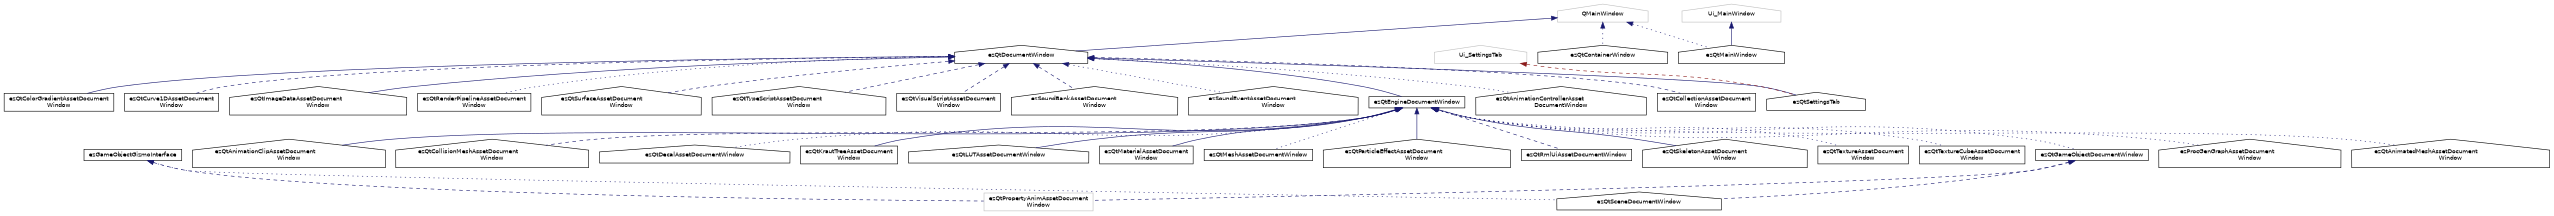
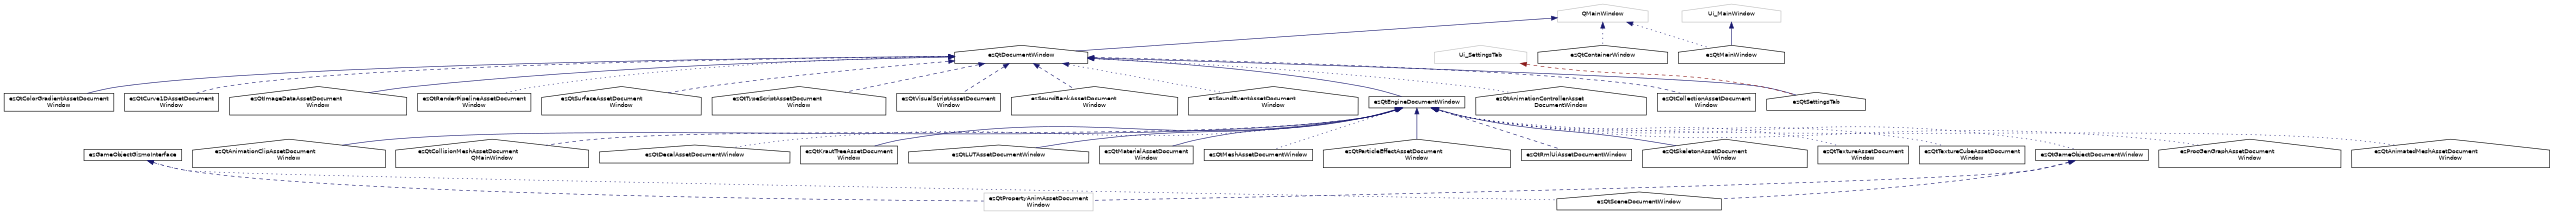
(492, 155) -> (492, 155)
